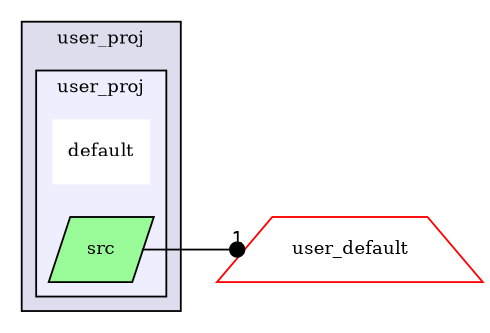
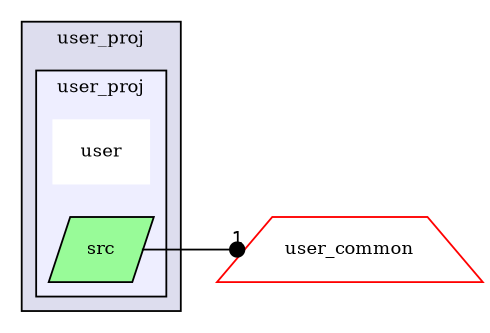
(101, 152) -> (101, 152)
(350, 250) -> (350, 250)
